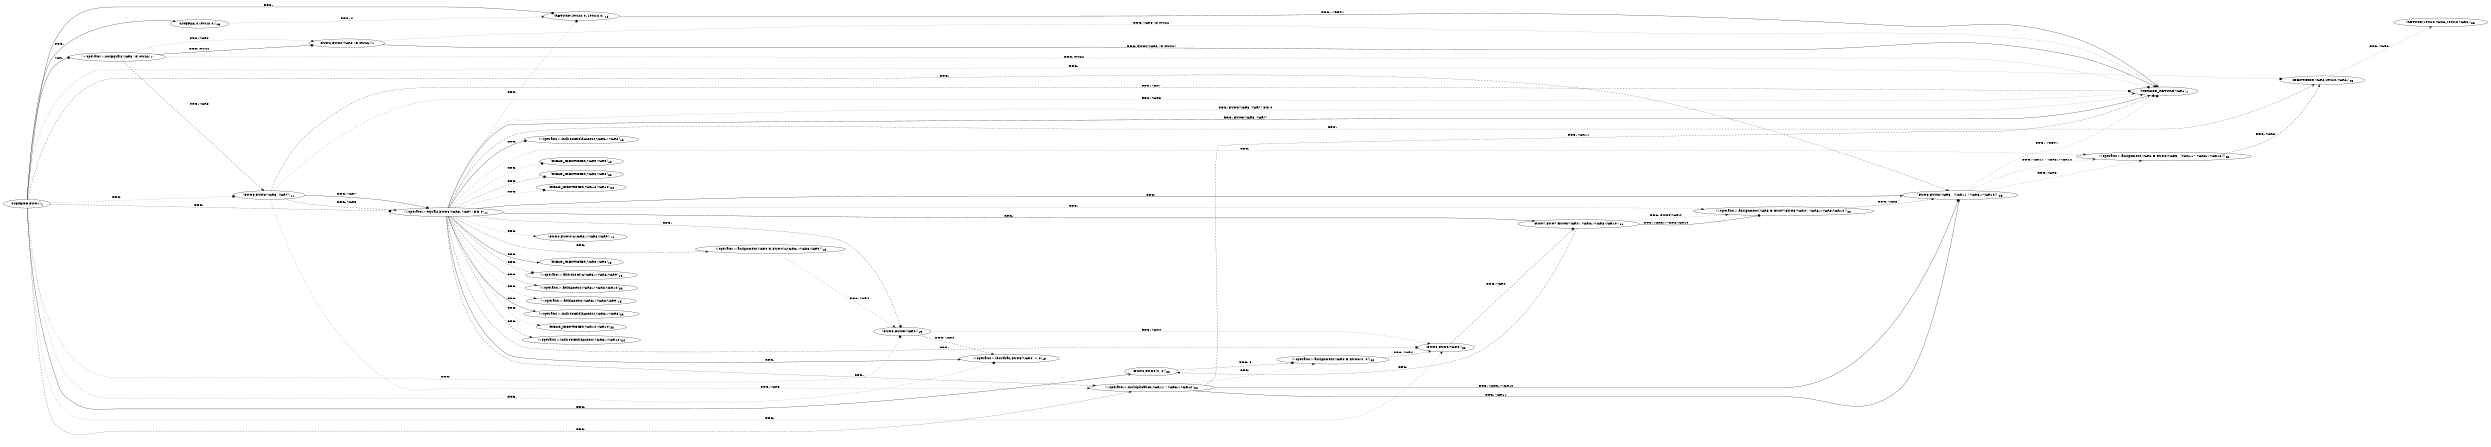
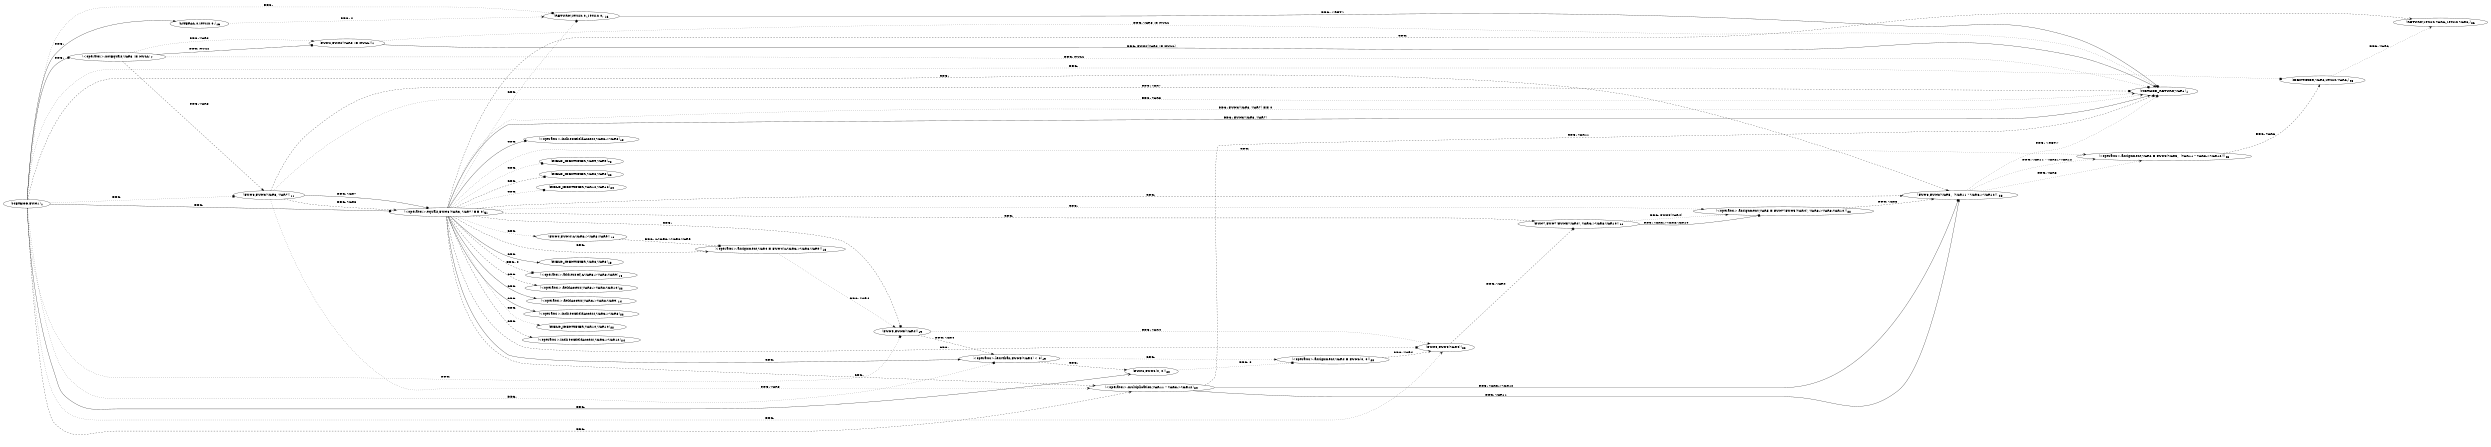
(216, 7) -> (216, 7)
(1395, 14) -> (1395, 14)
(60, 58) -> (60, 58)
(945, 76) -> (945, 76)
(1366, 129) -> (1380, 37)
(1579, 135) -> (1579, 135)
(610, 161) -> (610, 161)
(1188, 197) -> (1188, 197)
(219, 208) -> (219, 208)
(486, 212) -> (486, 212)
(1017, 218) -> (1017, 218)
none -> (669, 243)
(513, 262) -> (513, 262)
(483, 267) -> (483, 267)
(620, 301) -> (620, 301)
(1234, 367) -> (1234, 367)
(1410, 369) -> (1081, 366)
(1246, 376) -> (1167, 359)
